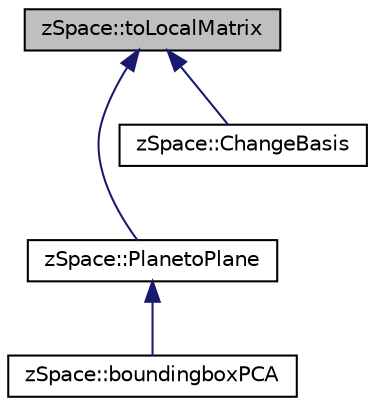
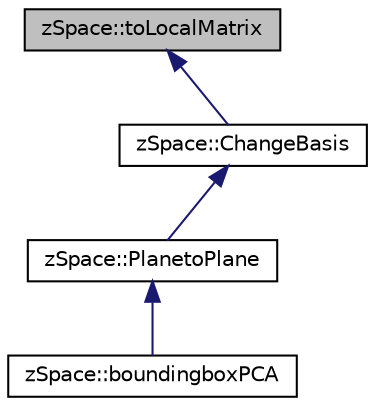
(99, 156) -> (191, 211)
